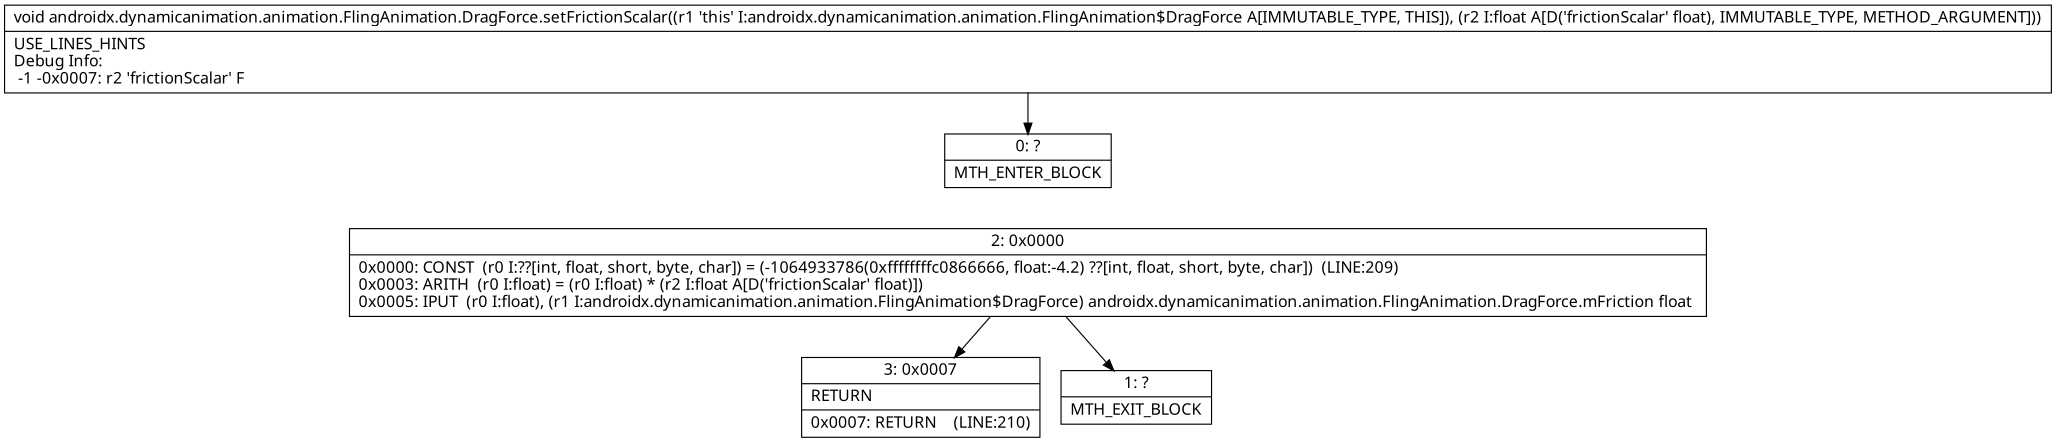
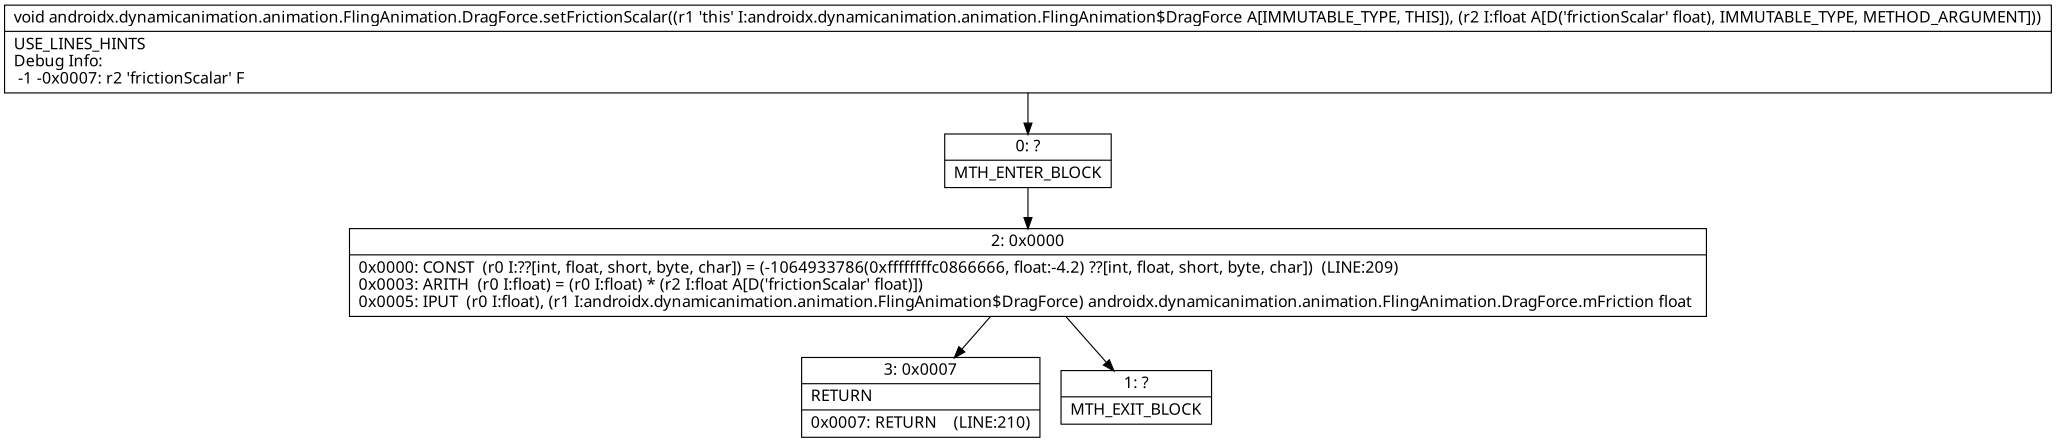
none -> (1028, 202)
